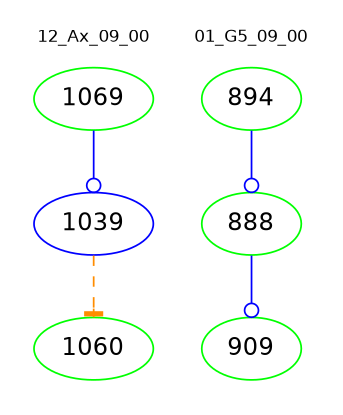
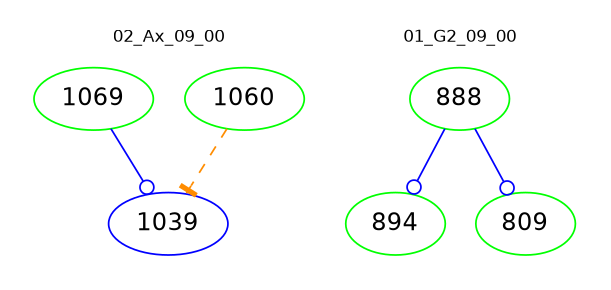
(94, 37) -> (169, 37)
(252, 37) -> (461, 37)
(252, 155) -> (431, 155)
(94, 282) -> (209, 157)
(252, 349) -> (526, 224)
